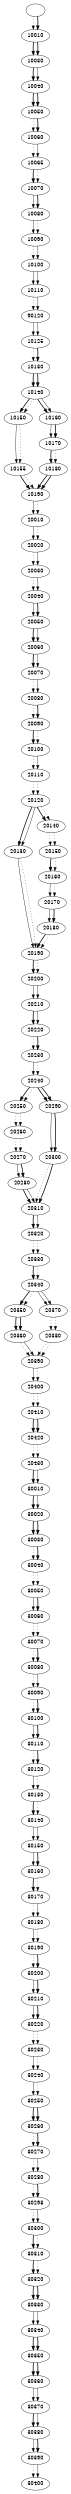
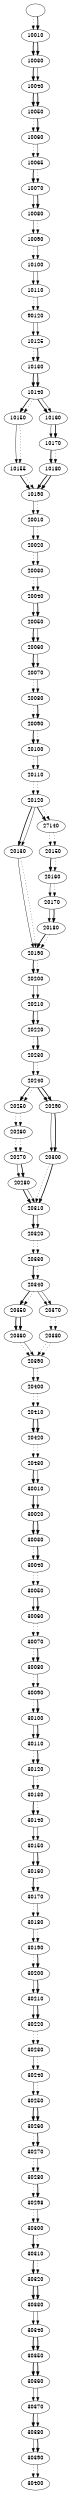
(51, 826) -> (51, 826)
